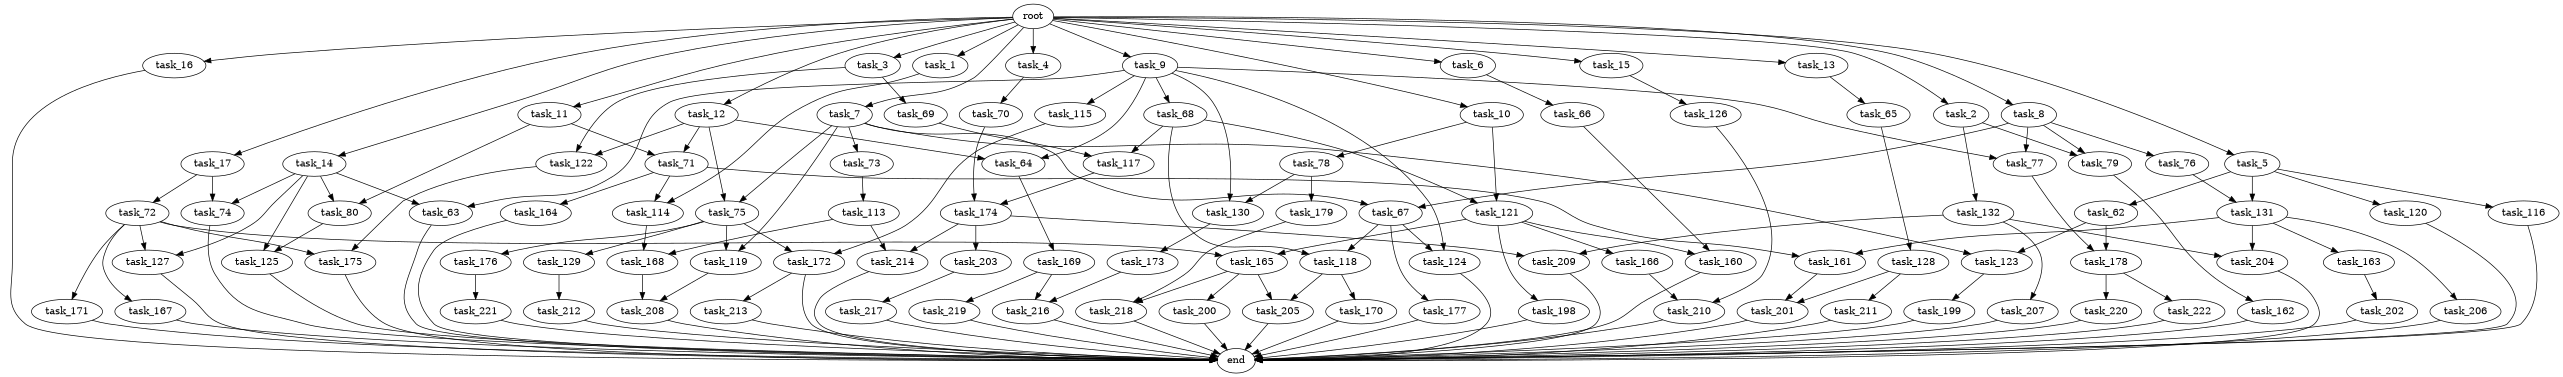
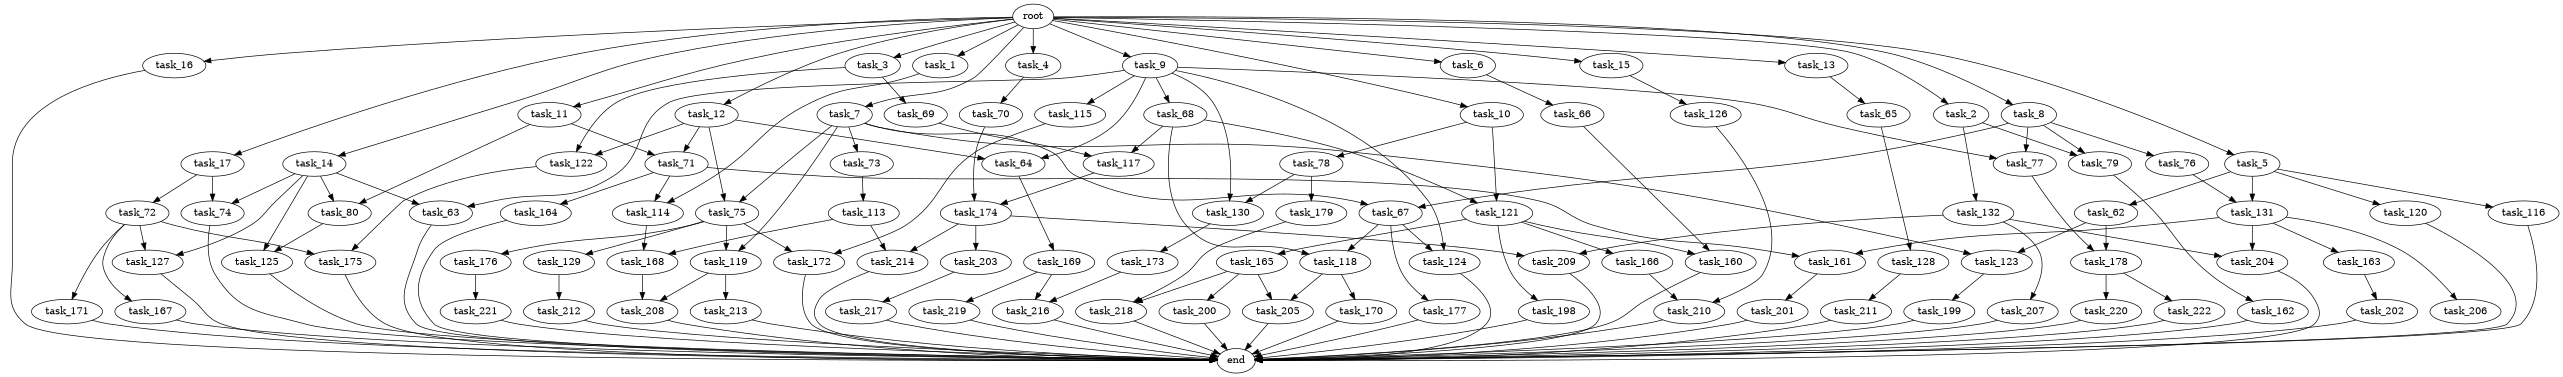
(687, 243) -> none
(770, 285) -> (726, 284)
(1846, 286) -> none
(1852, 355) -> none
